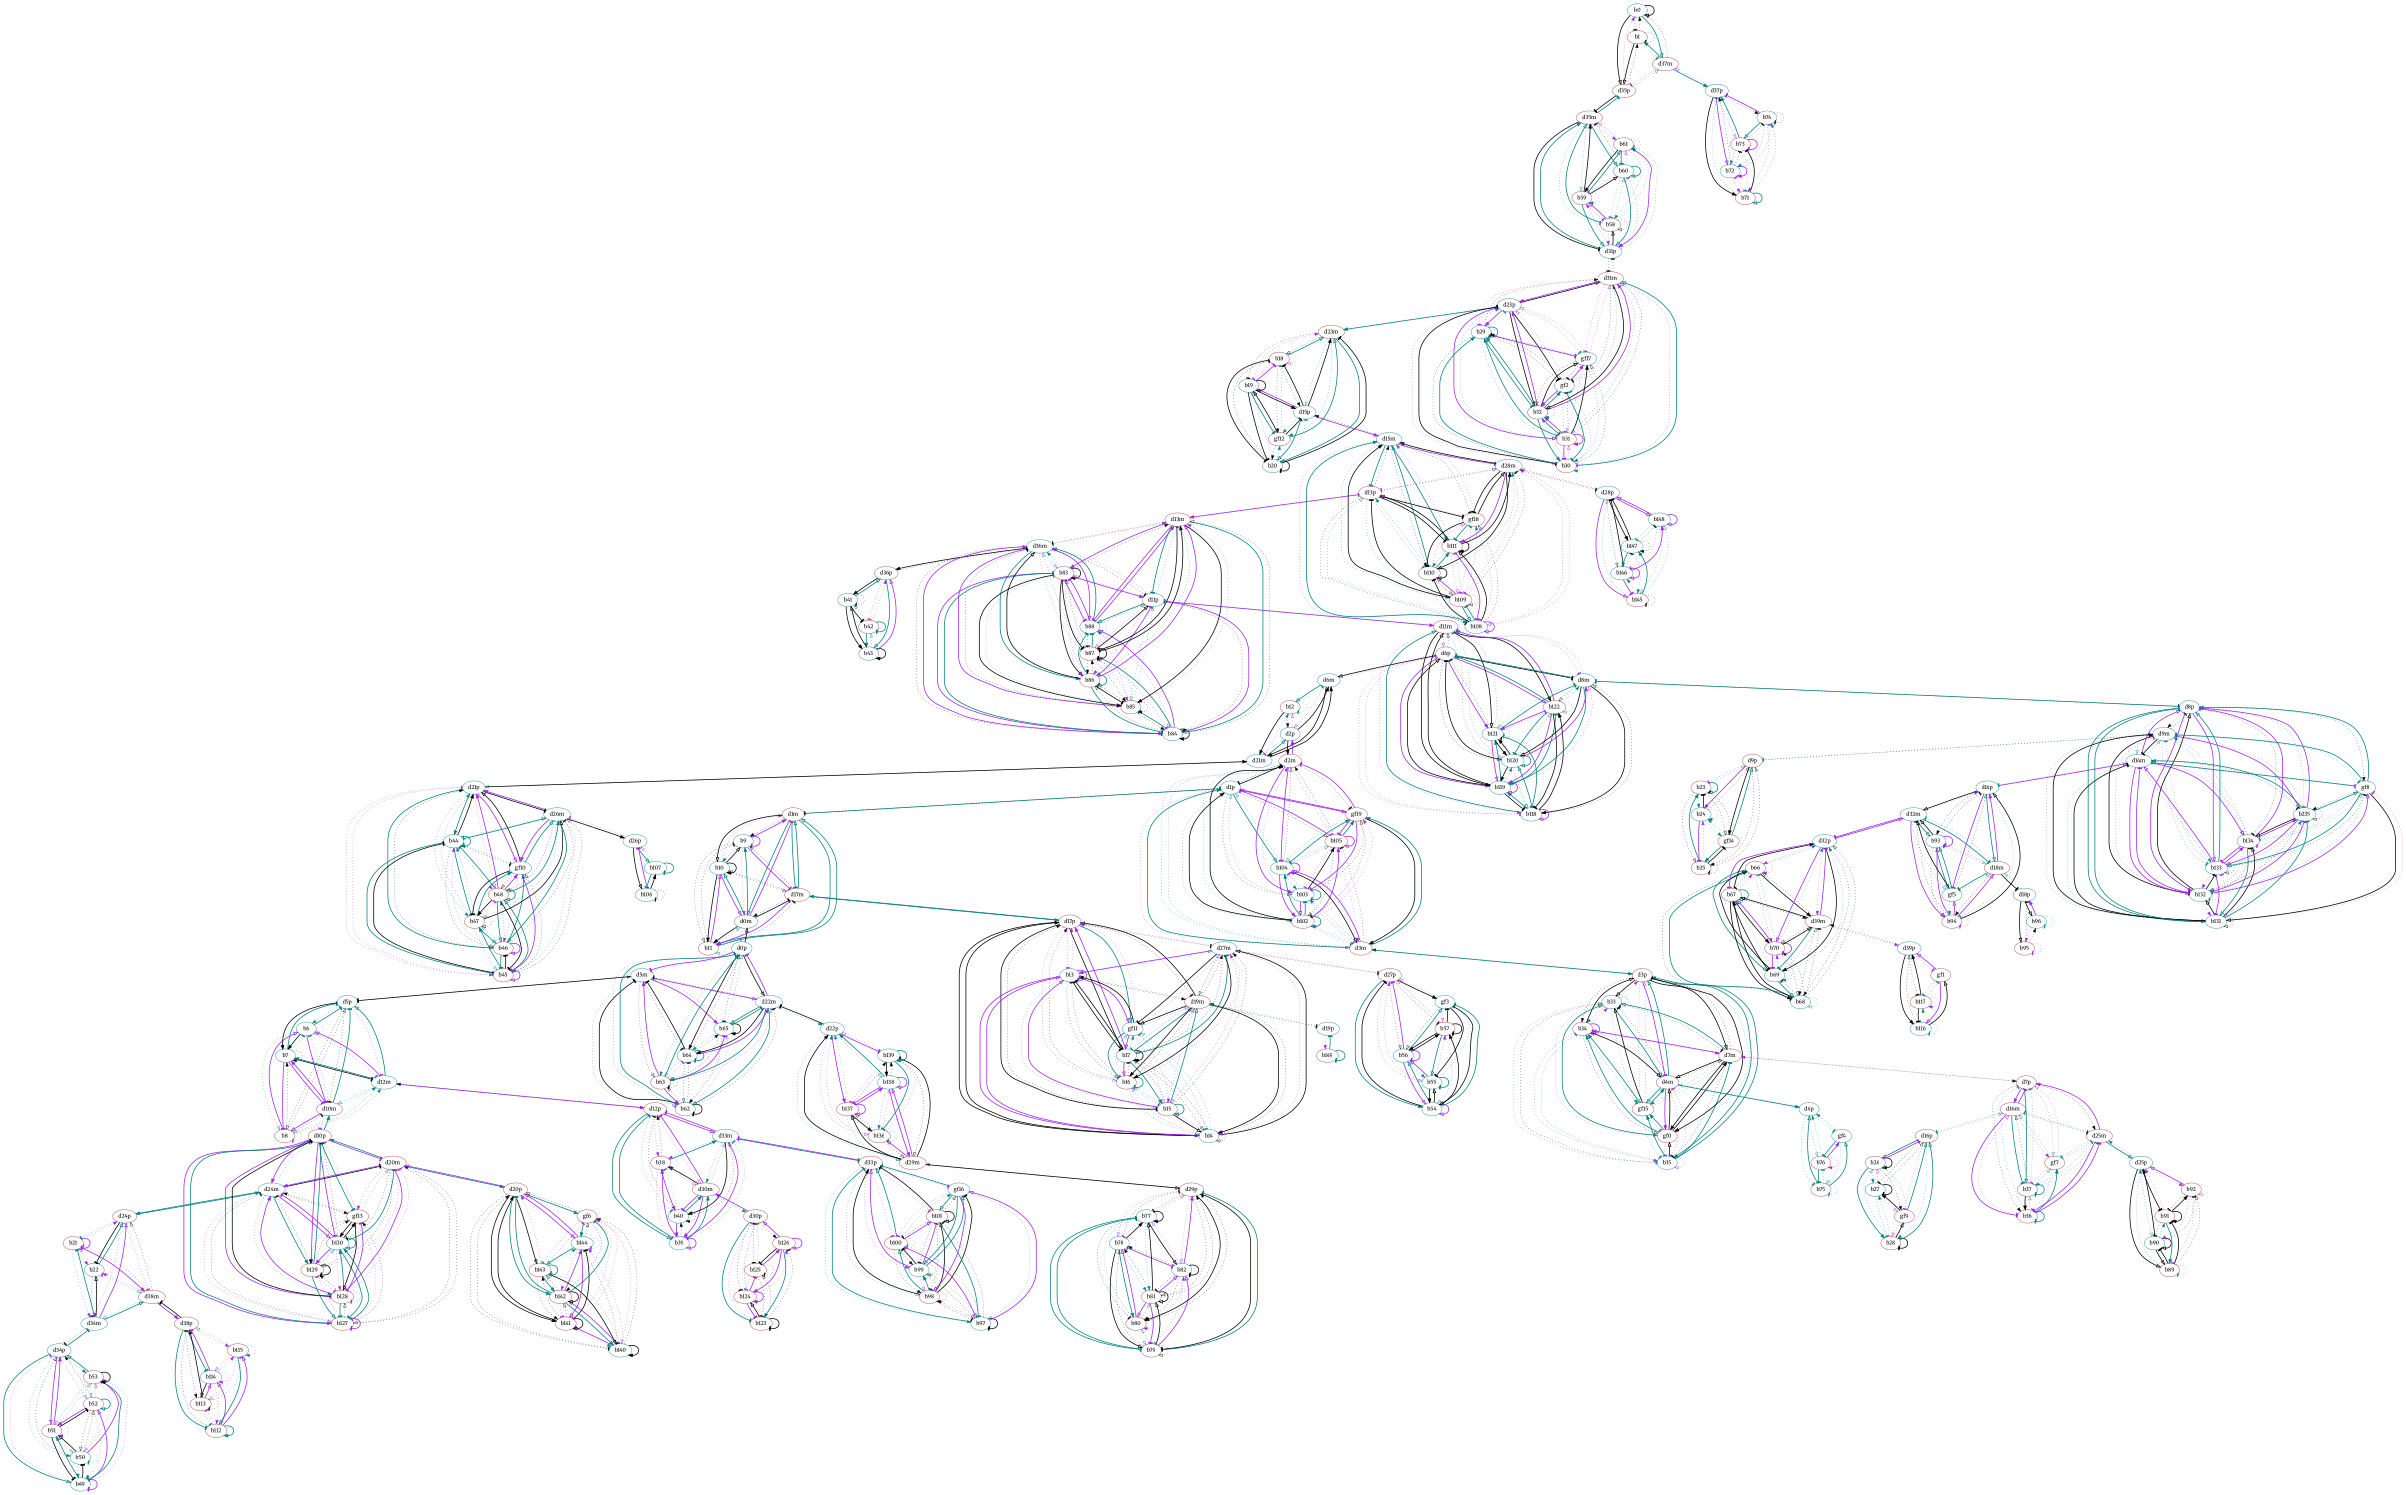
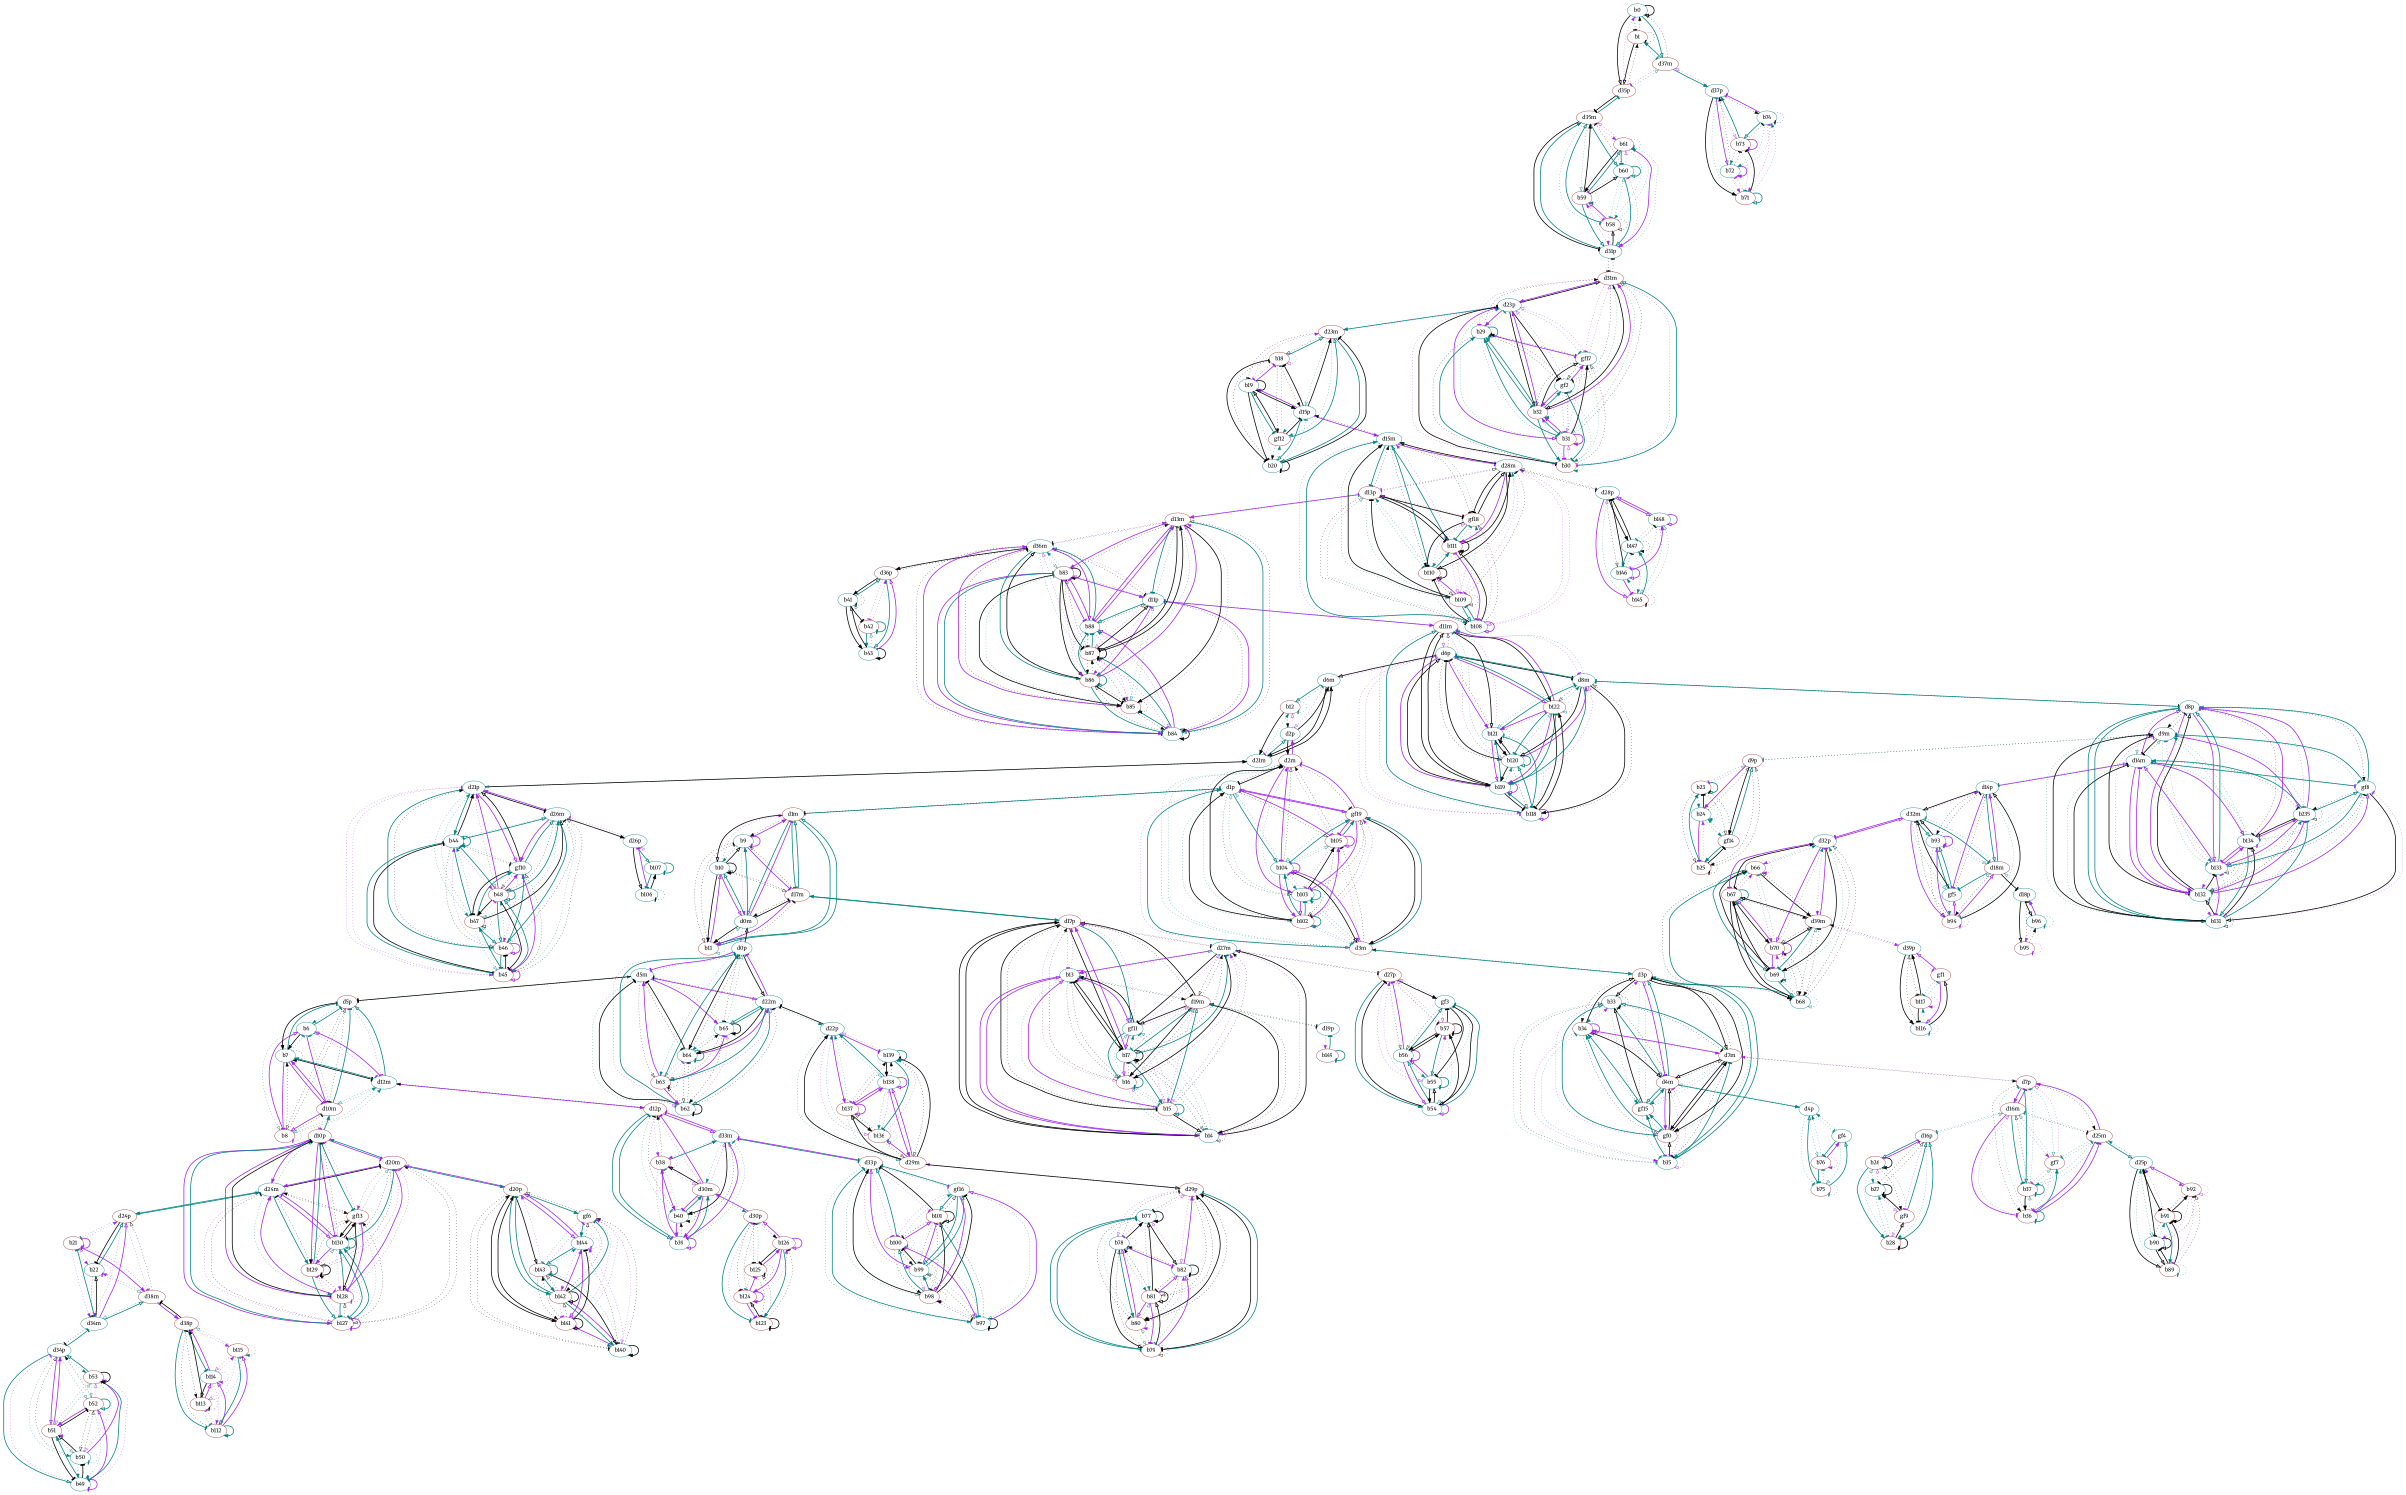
(1575, 370) -> (1575, 370)
(347, 1002) -> (347, 1002)
